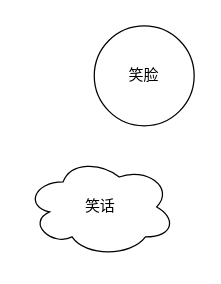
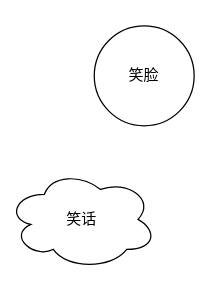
(101, 207) -> (82, 219)
